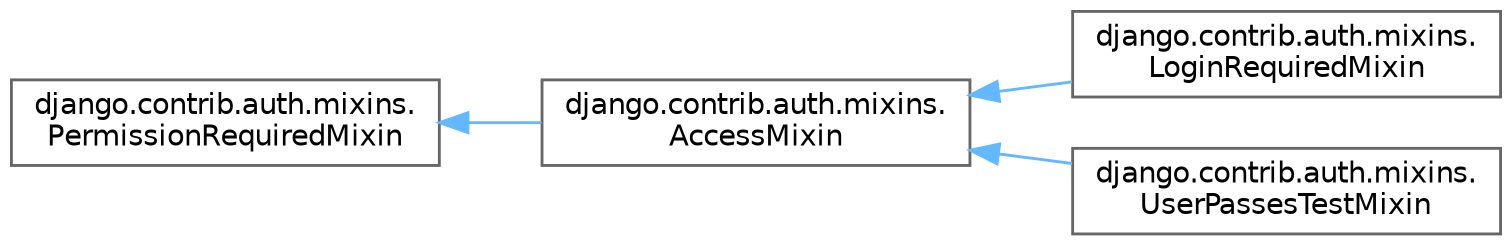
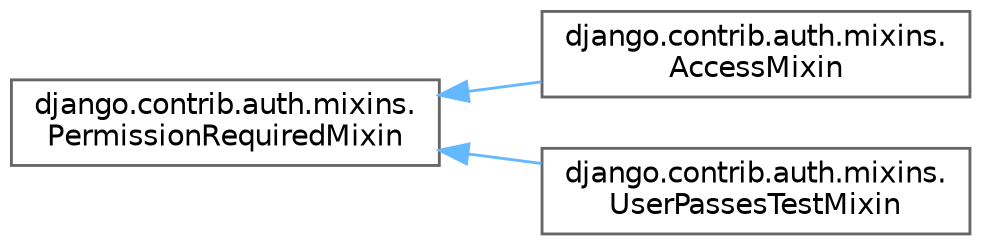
(1287, 54) -> none
(1035, 159) -> (505, 159)
